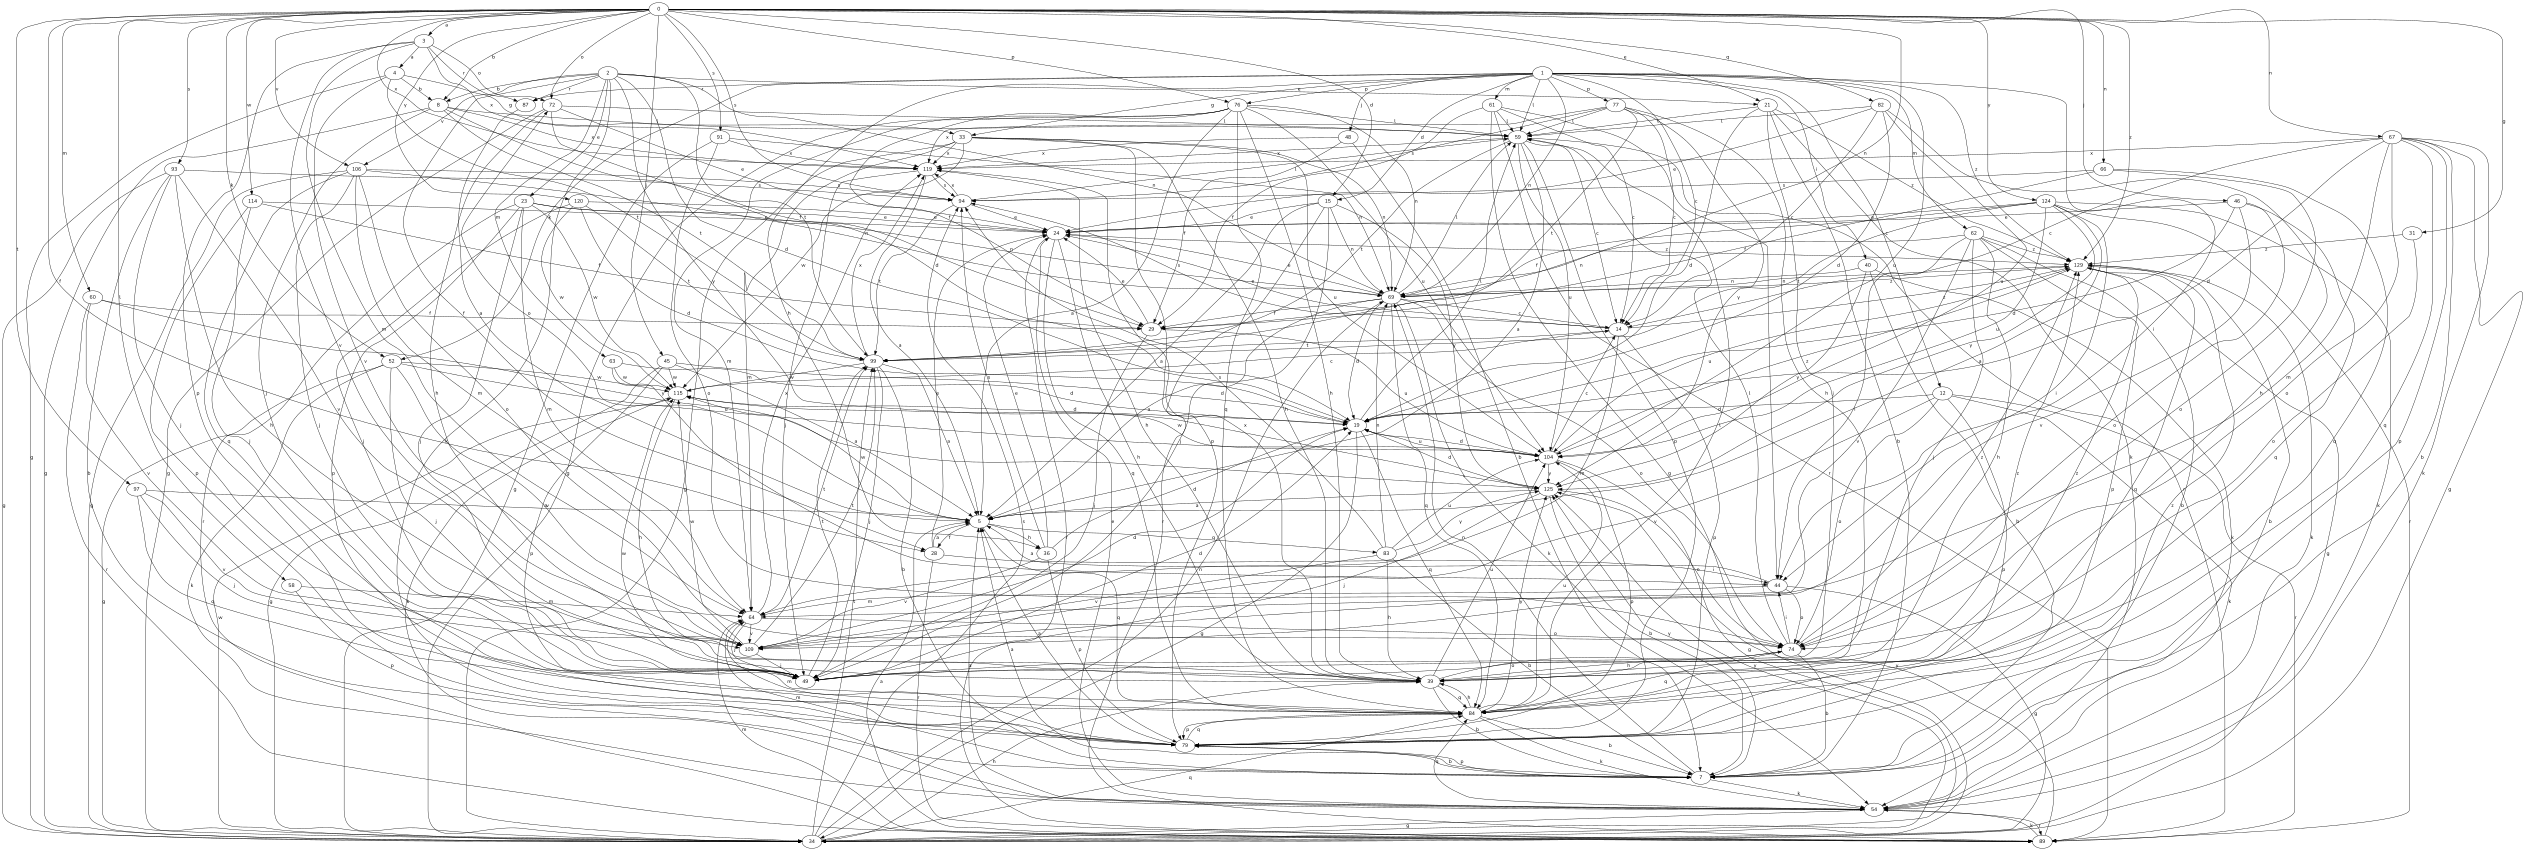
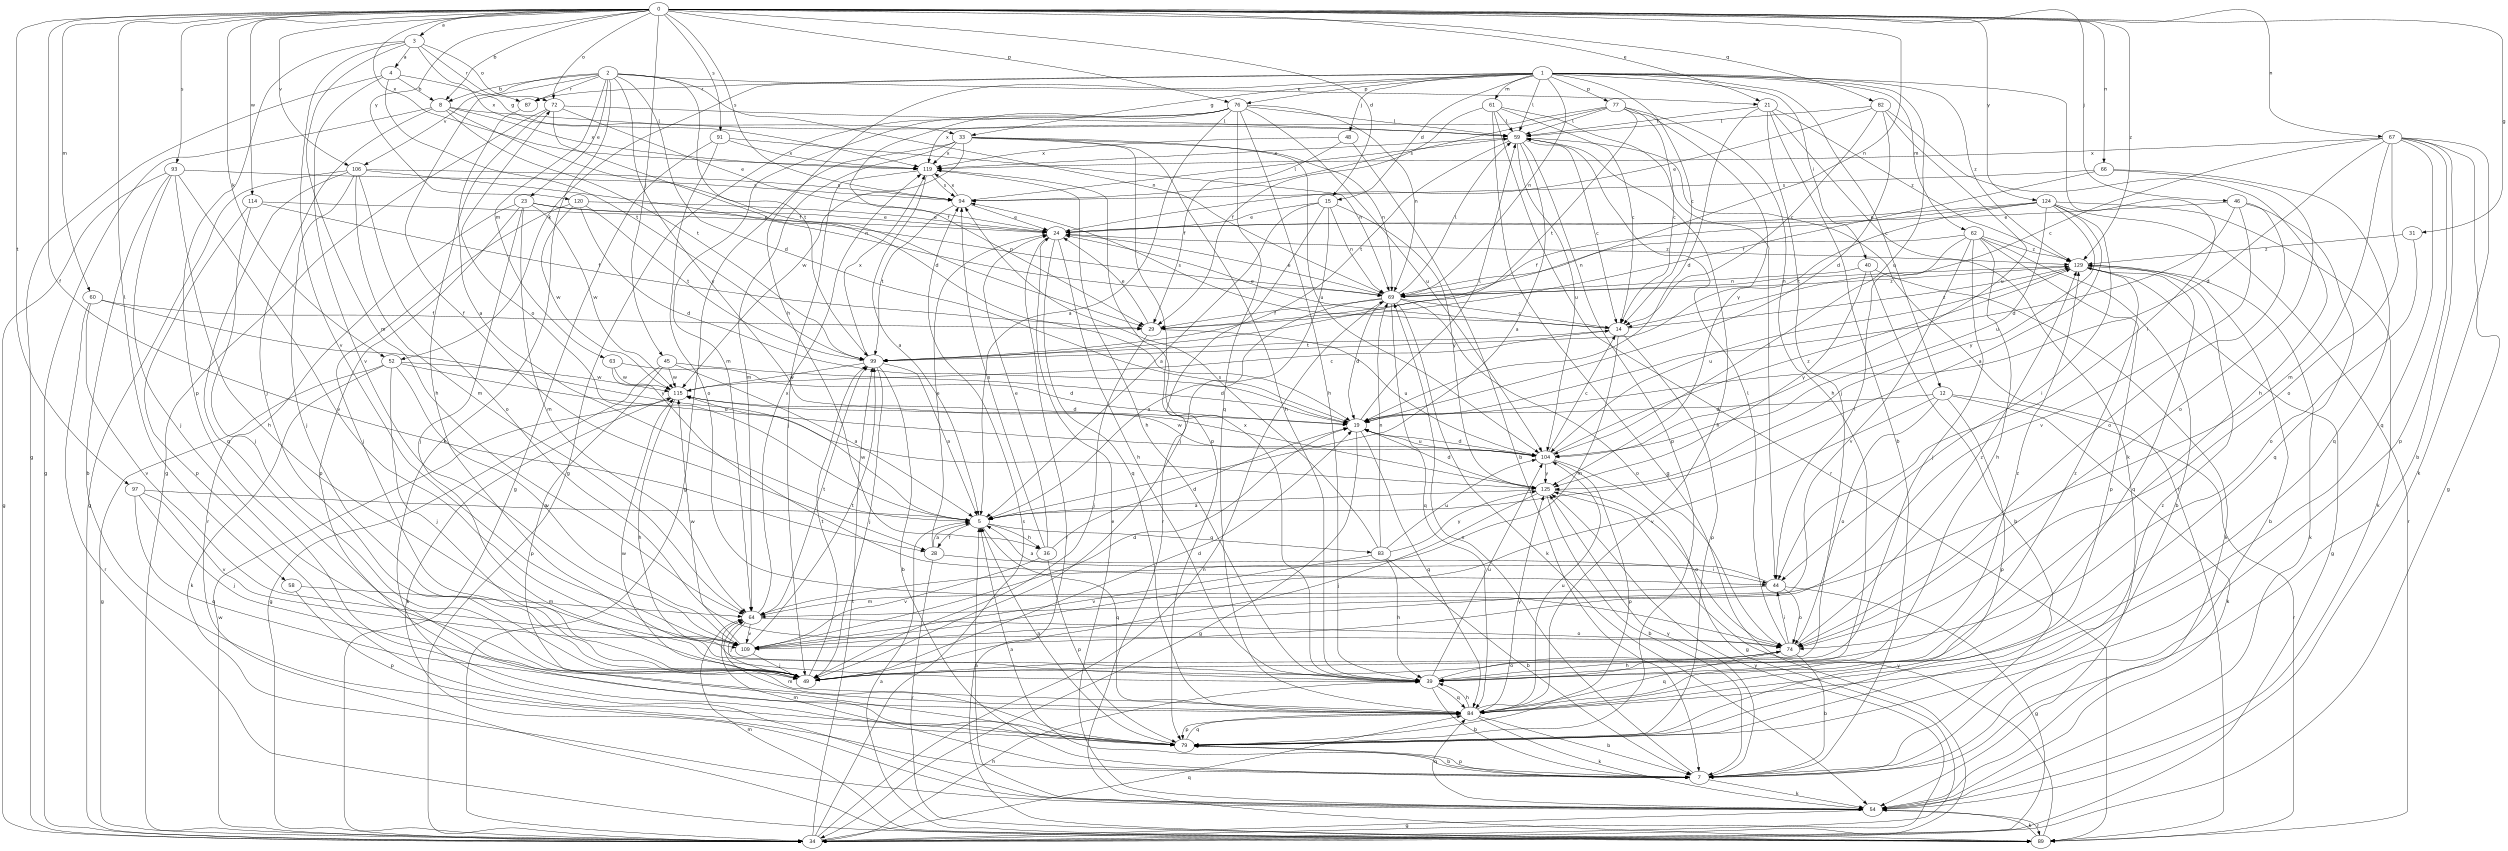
(1720, 425) -> (1718, 425)
